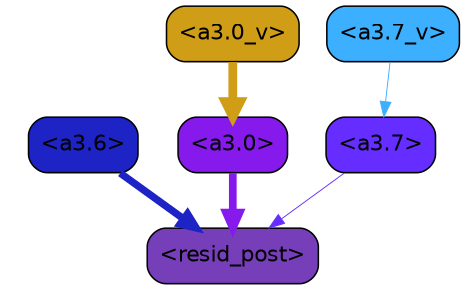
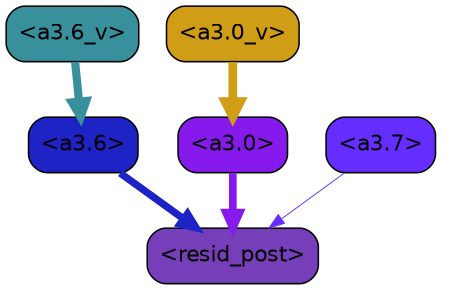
none -> (72, 34)
(393, 34) -> none
